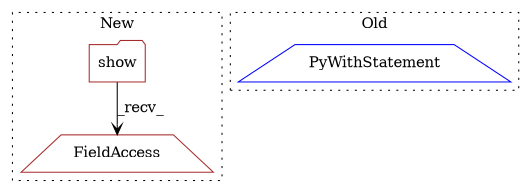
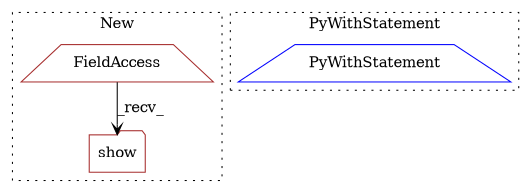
(375, 24) -> (375, 24)
(117, 103) -> (117, 103)
